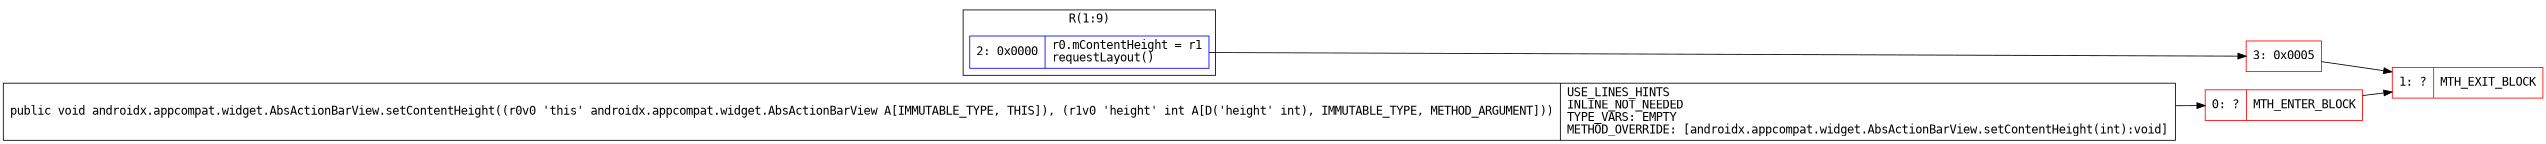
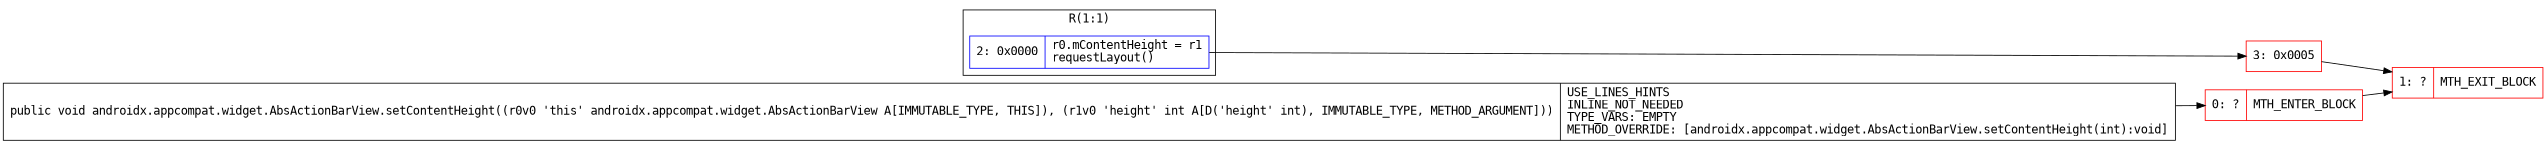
(1089, 19) -> (1089, 19)
